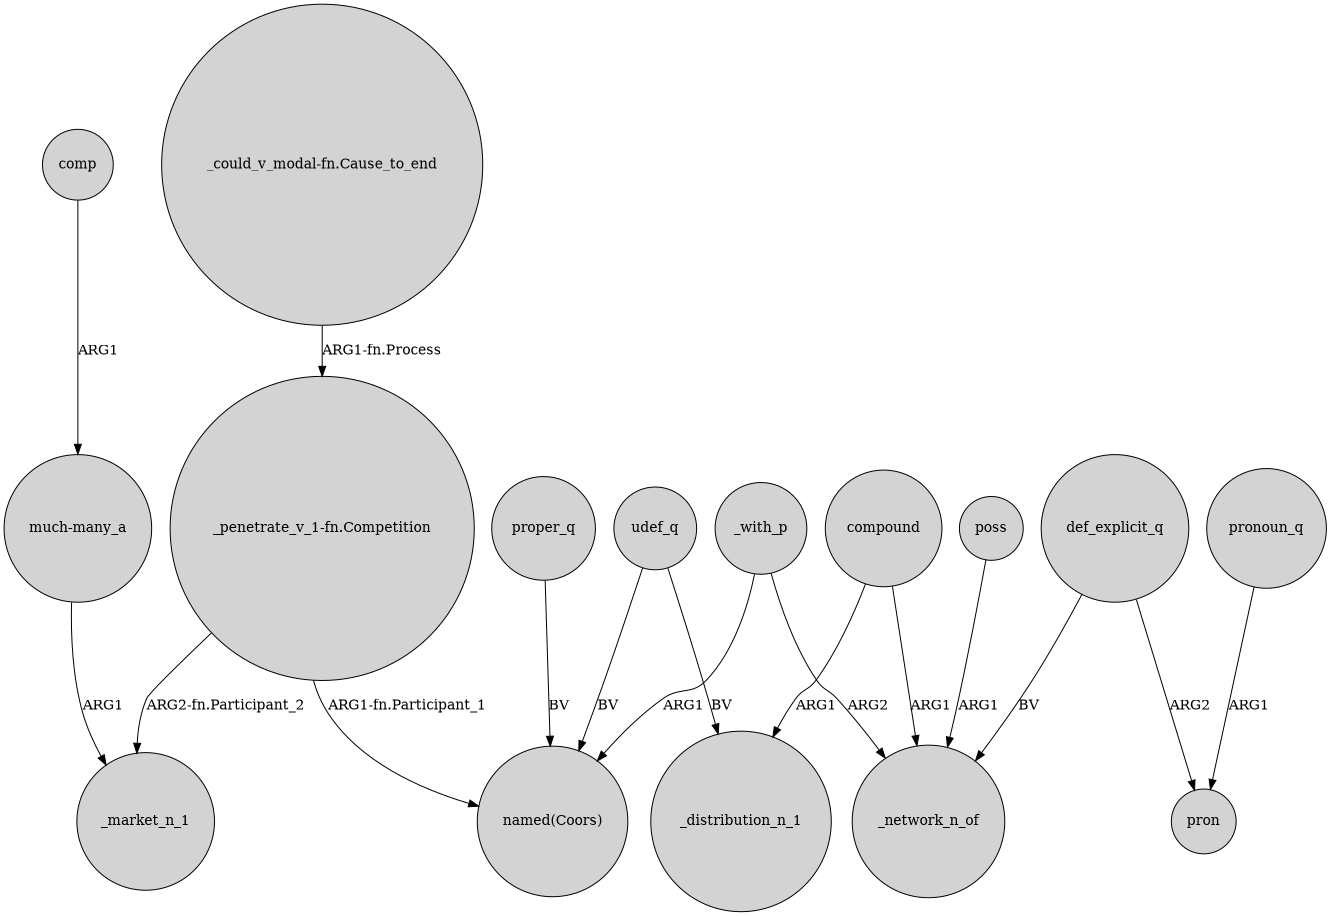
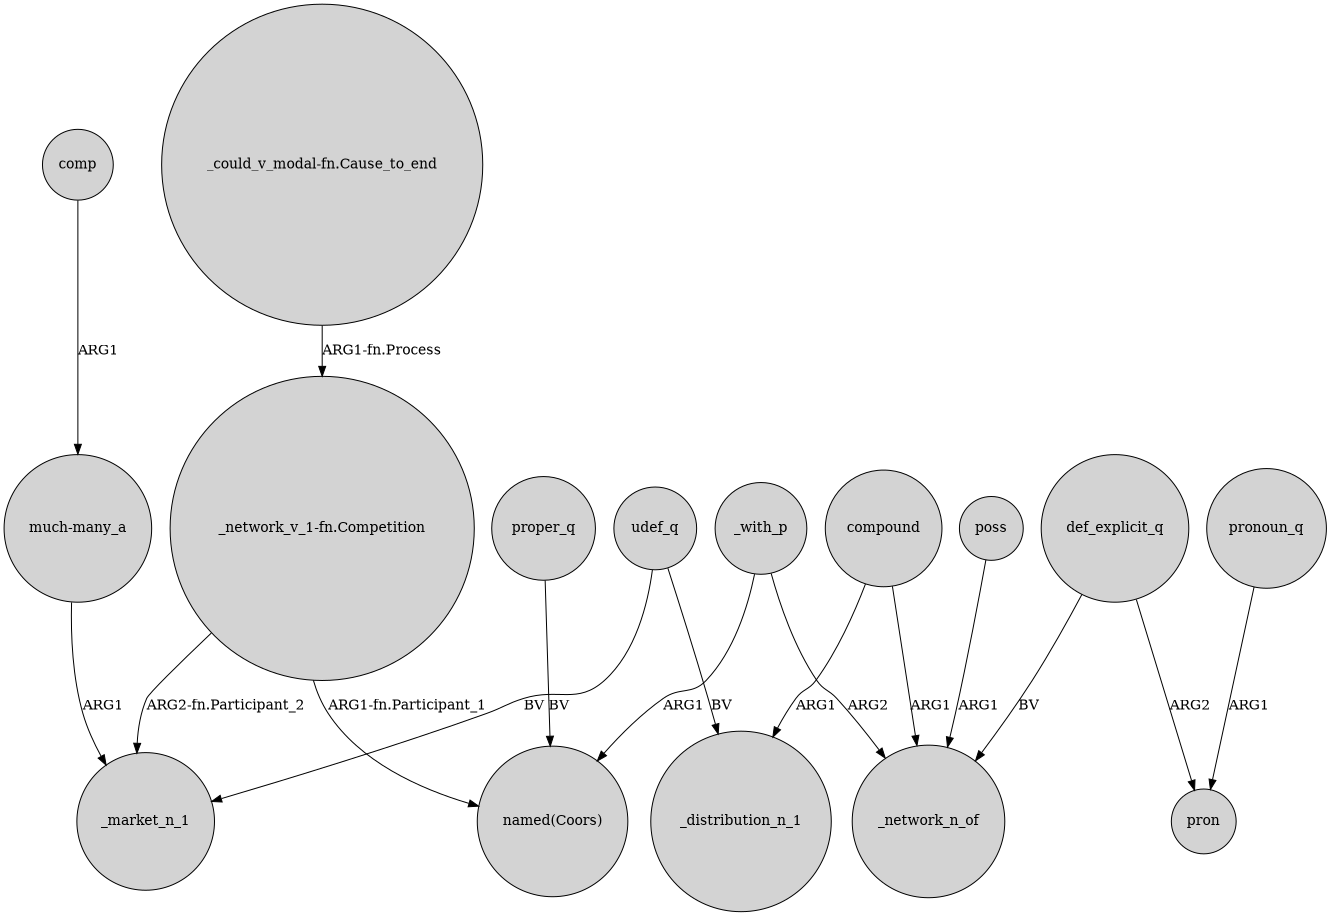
(322, 528) -> (322, 528)
(613, 655) -> (472, 719)
